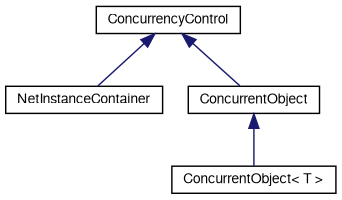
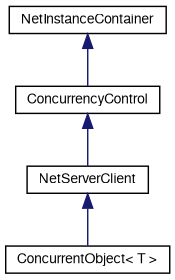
(121, 65) -> (88, 67)
(254, 100) -> (88, 180)
